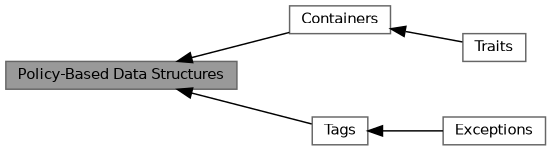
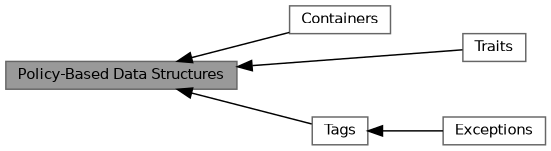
(434, 37) -> (357, 58)
